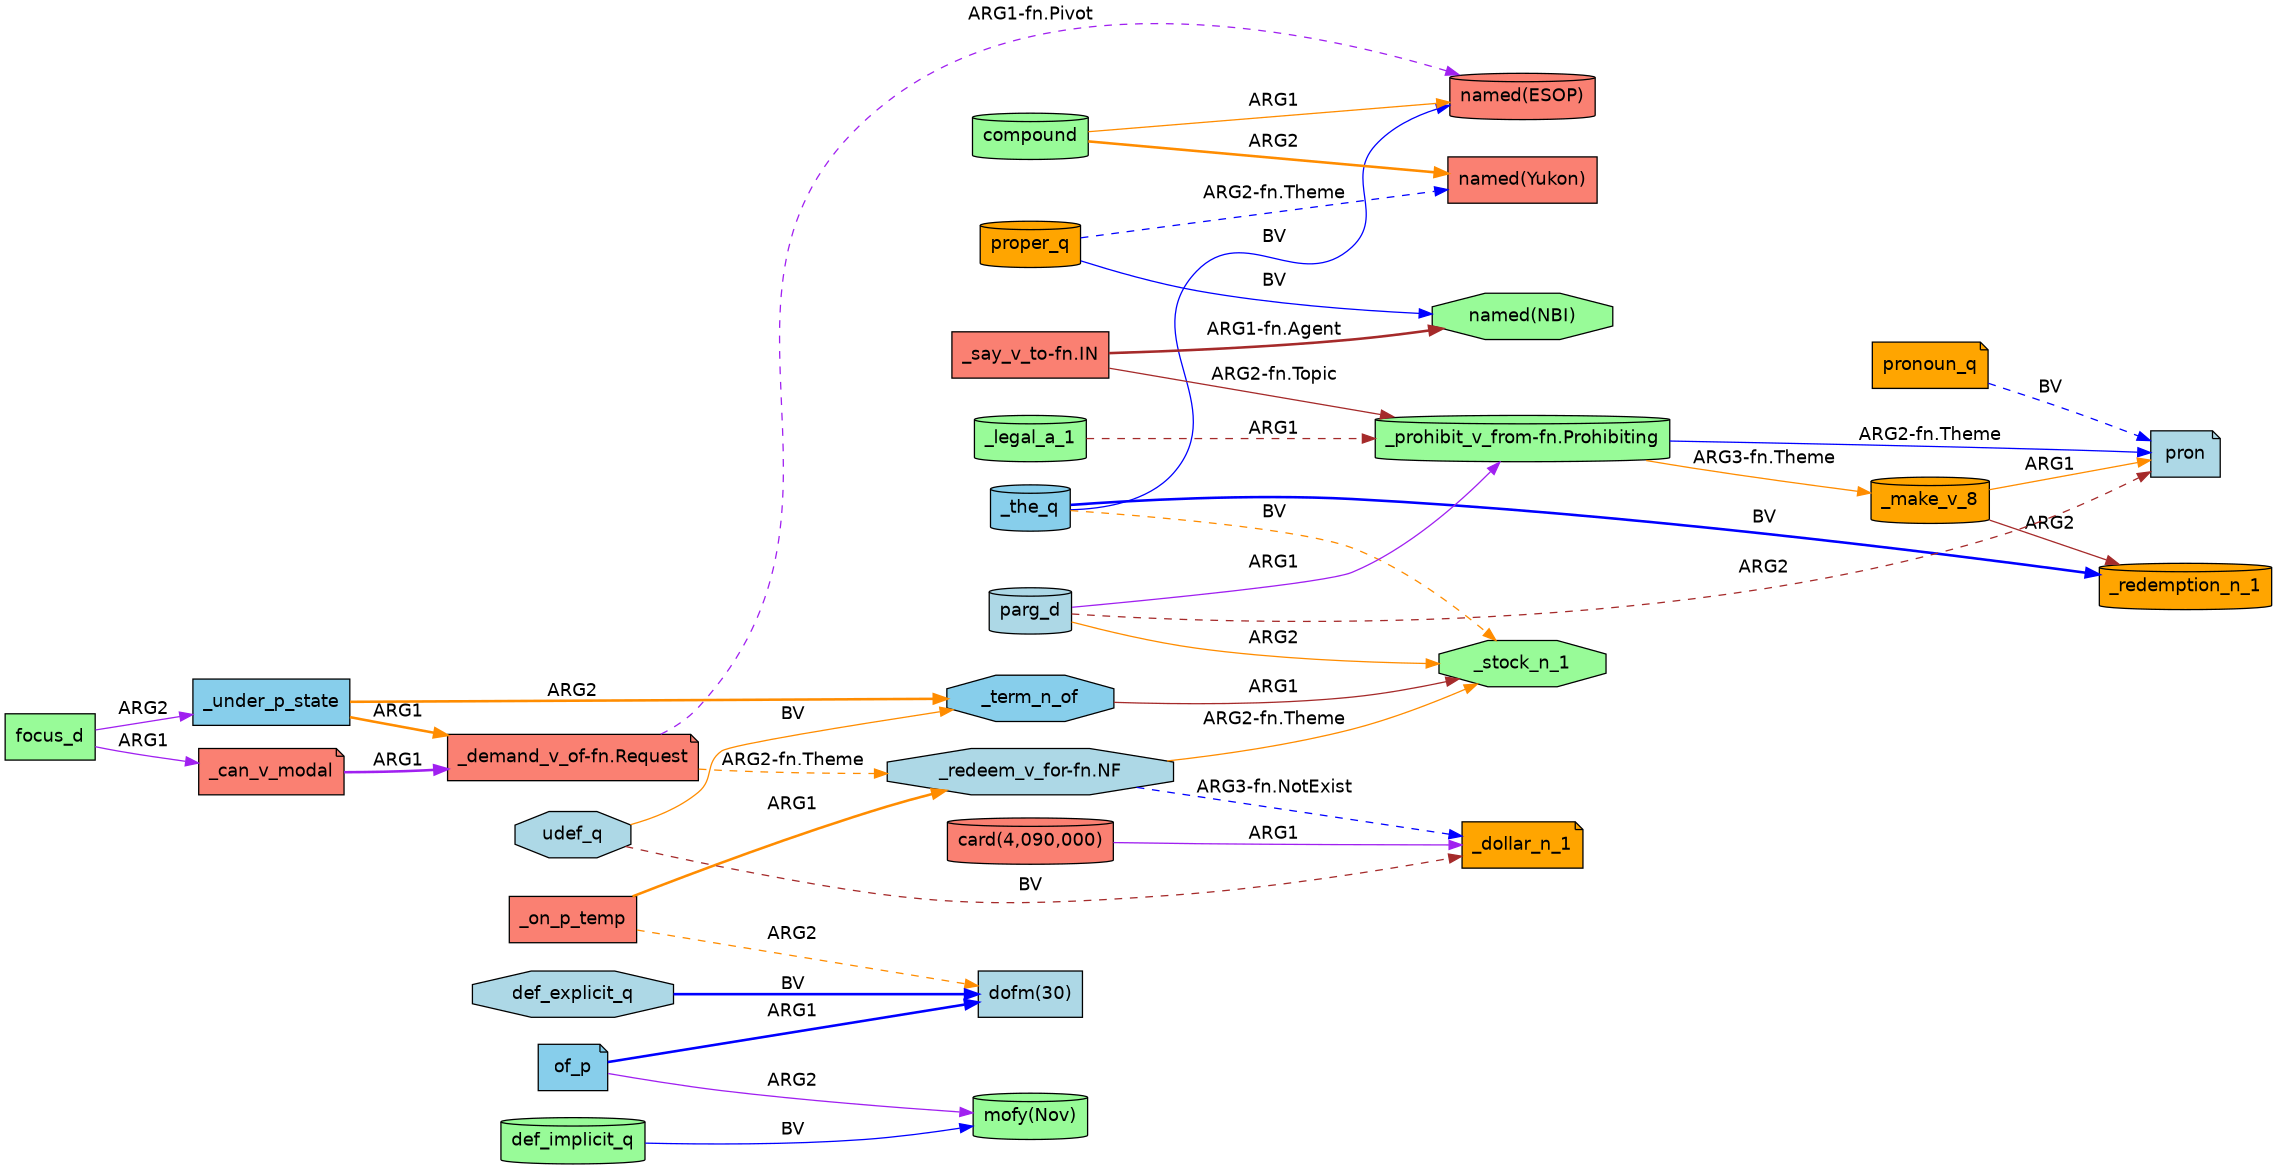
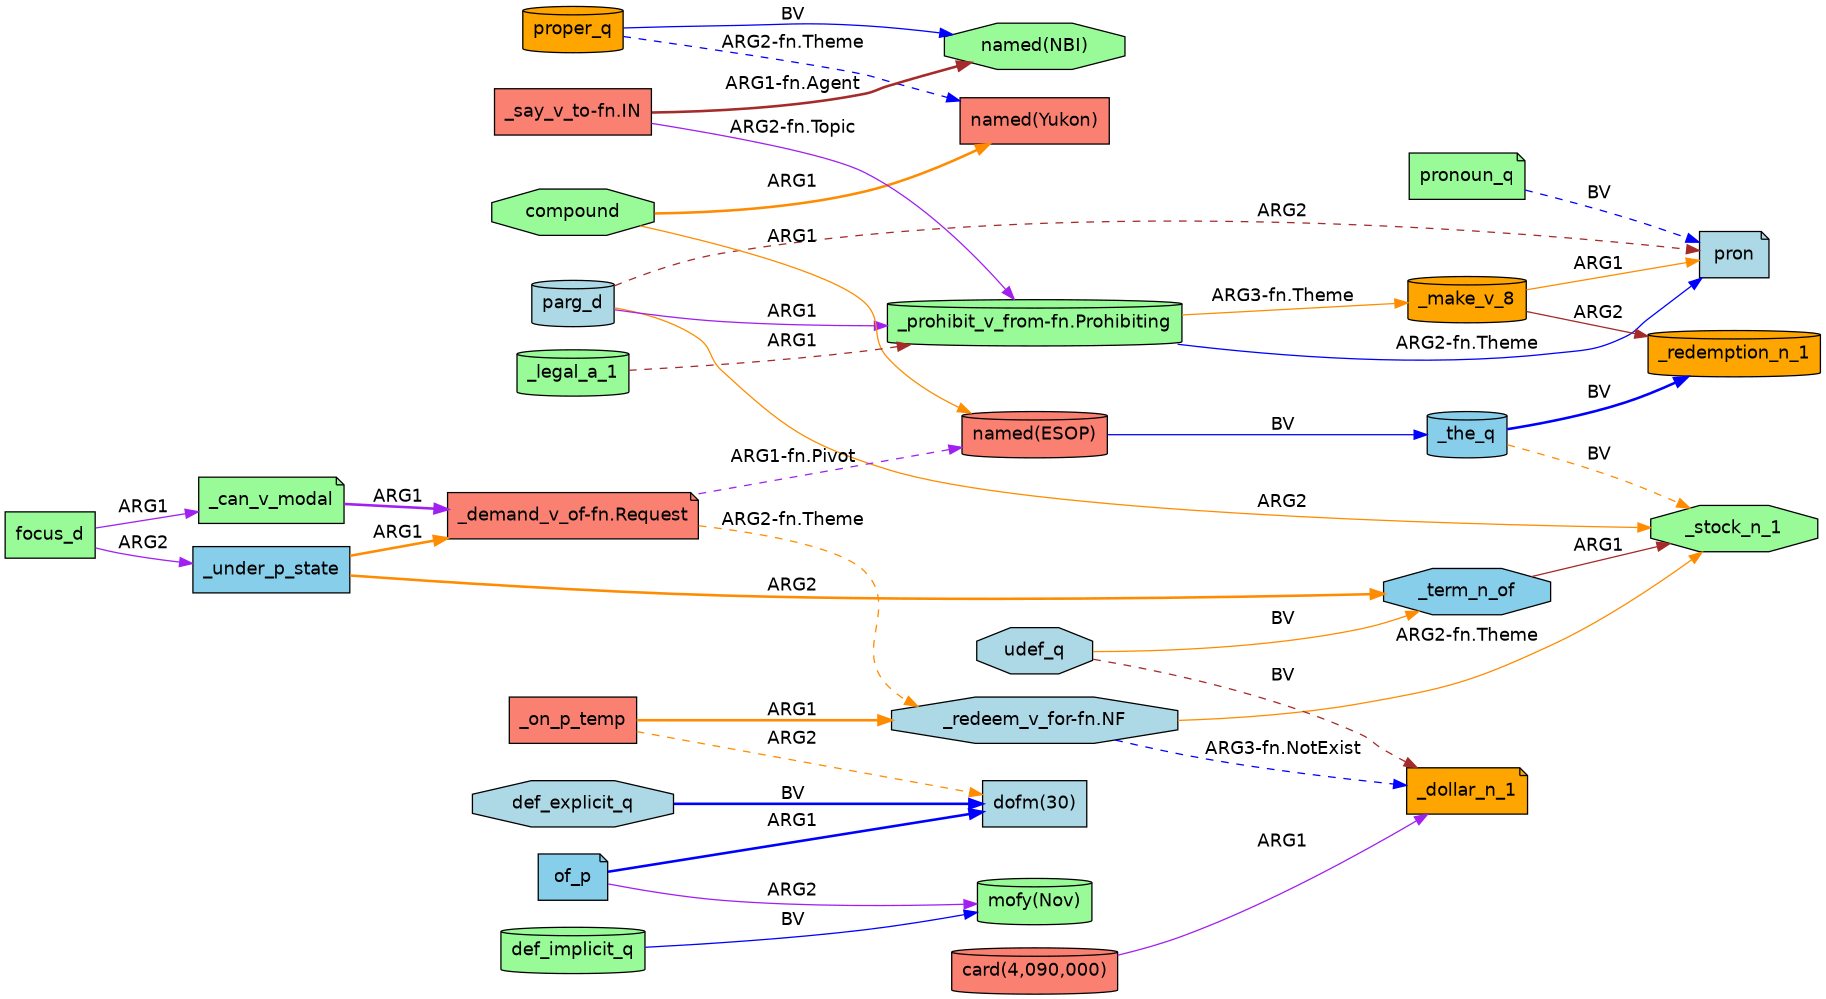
(1030, 136) -> (573, 212)
(1274, 142) -> (793, 182)
(1205, 265) -> (1261, 435)
(1930, 365) -> (1467, 176)
(1245, 391) -> (849, 166)
(271, 772) -> (271, 500)
